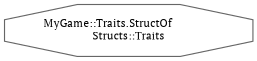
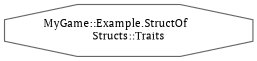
(129, 30) -> (129, 30)
